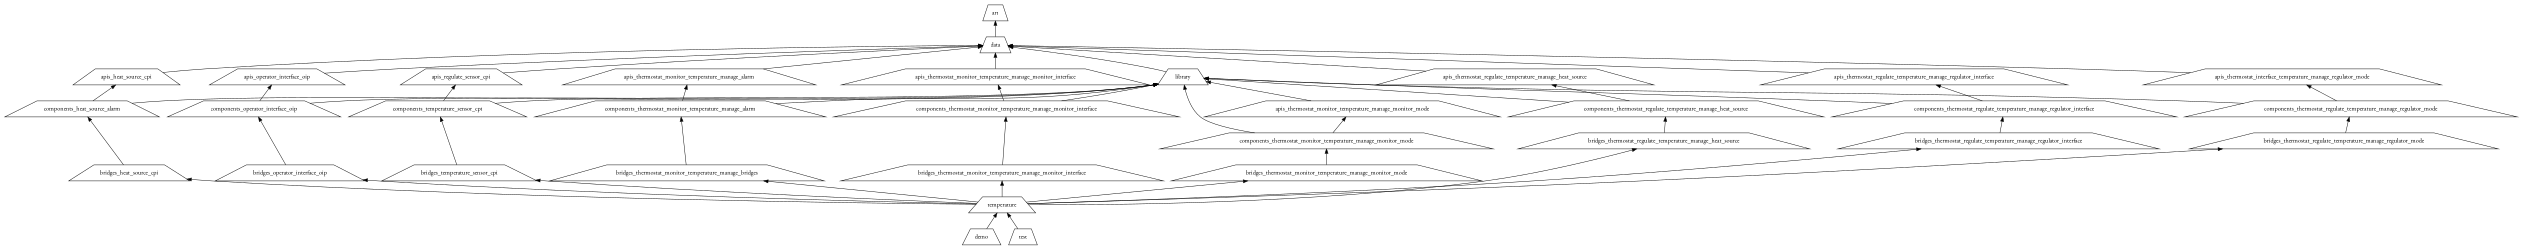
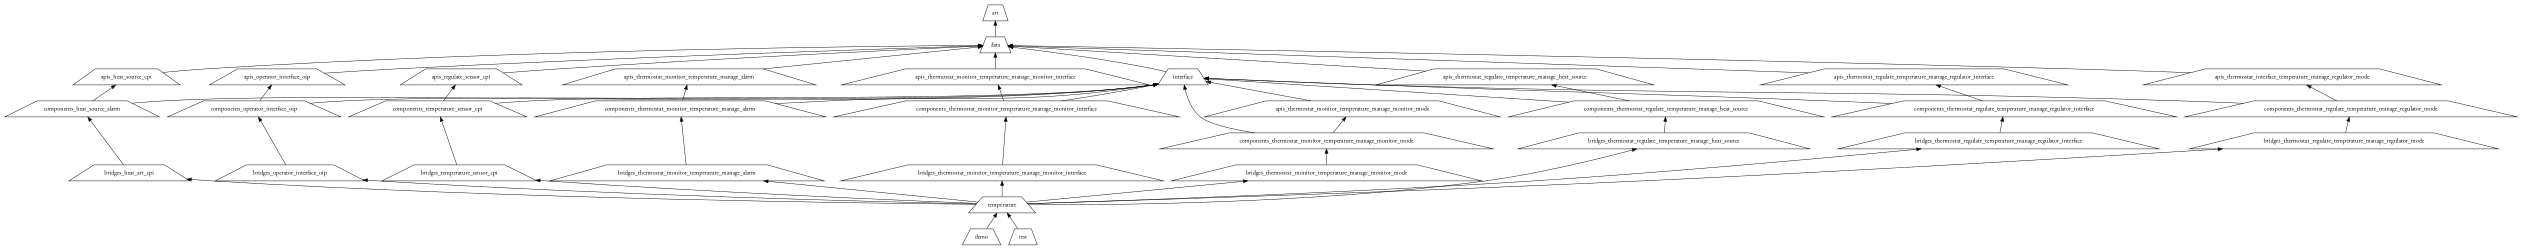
(1183, 77) -> (1183, 77)
(129, 173) -> (129, 173)
(687, 173) -> (687, 173)
